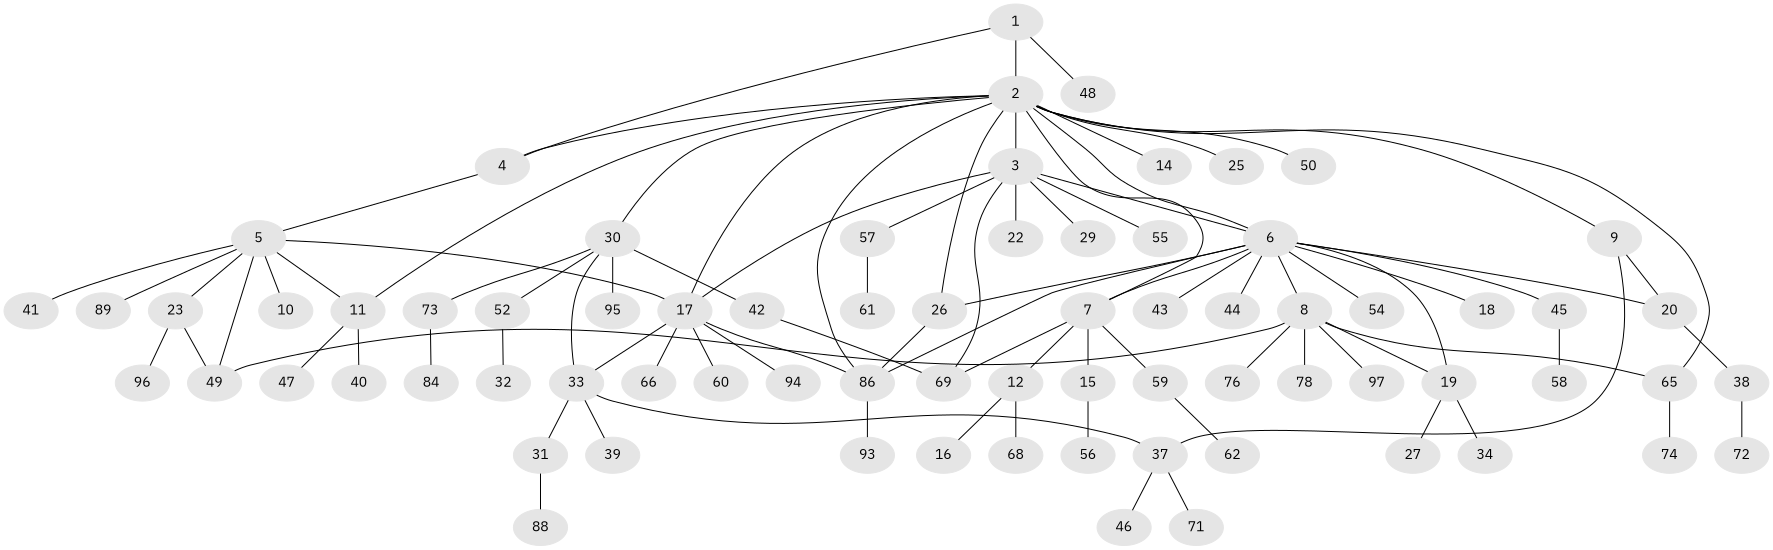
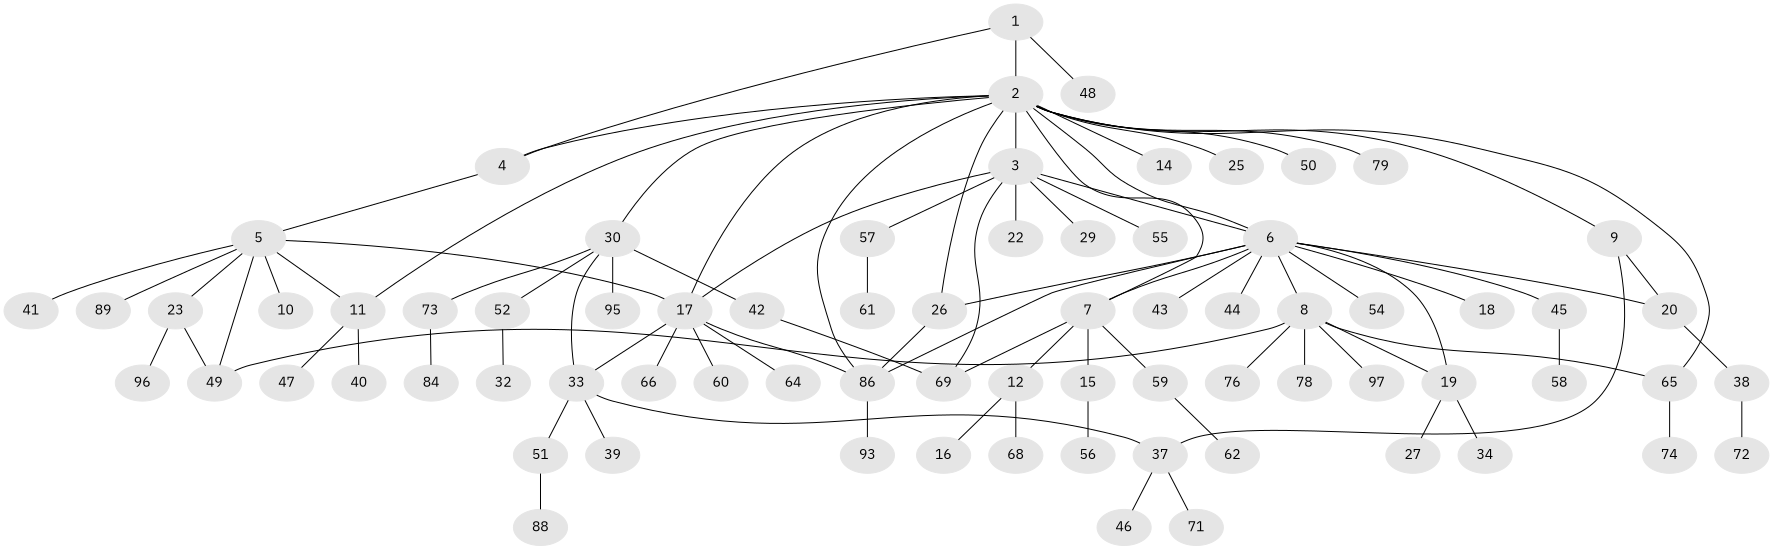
none -> (1381, 166)
(793, 383) -> (793, 383)
(540, 455) -> (540, 455)
